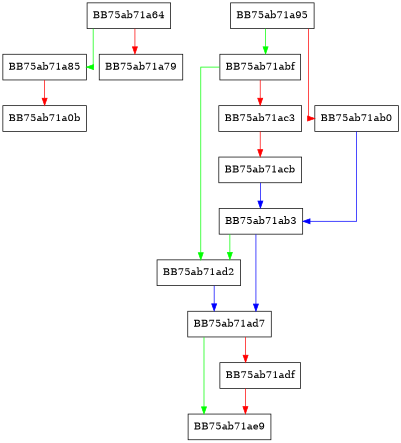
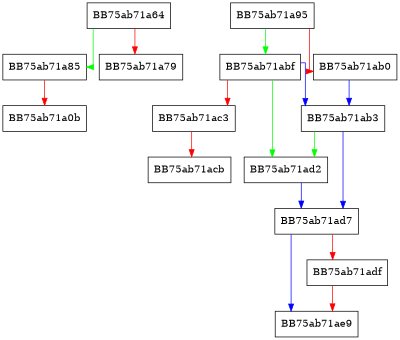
(260, 192) -> (305, 78)
(204, 372) -> (291, 269)
